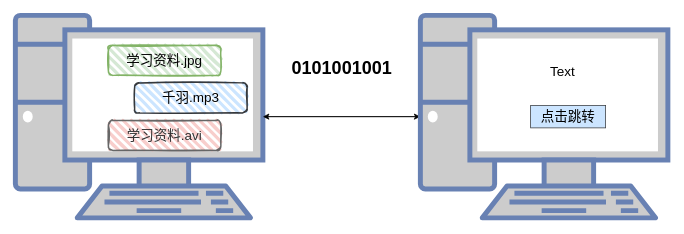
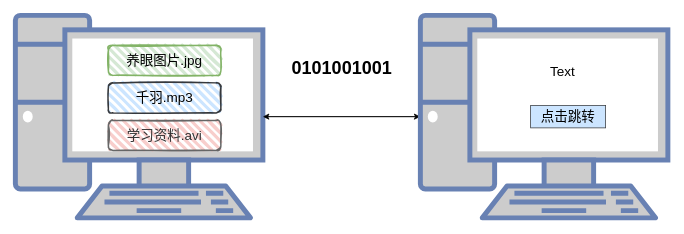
(165, 60) -> (165, 60)
(191, 98) -> (165, 98)
